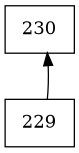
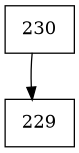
(48, 83) -> (31, 70)
